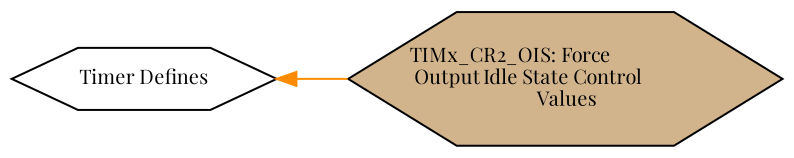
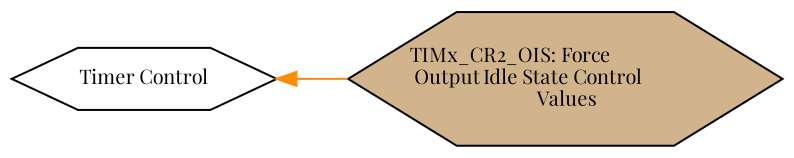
(144, 79) -> (144, 79)
